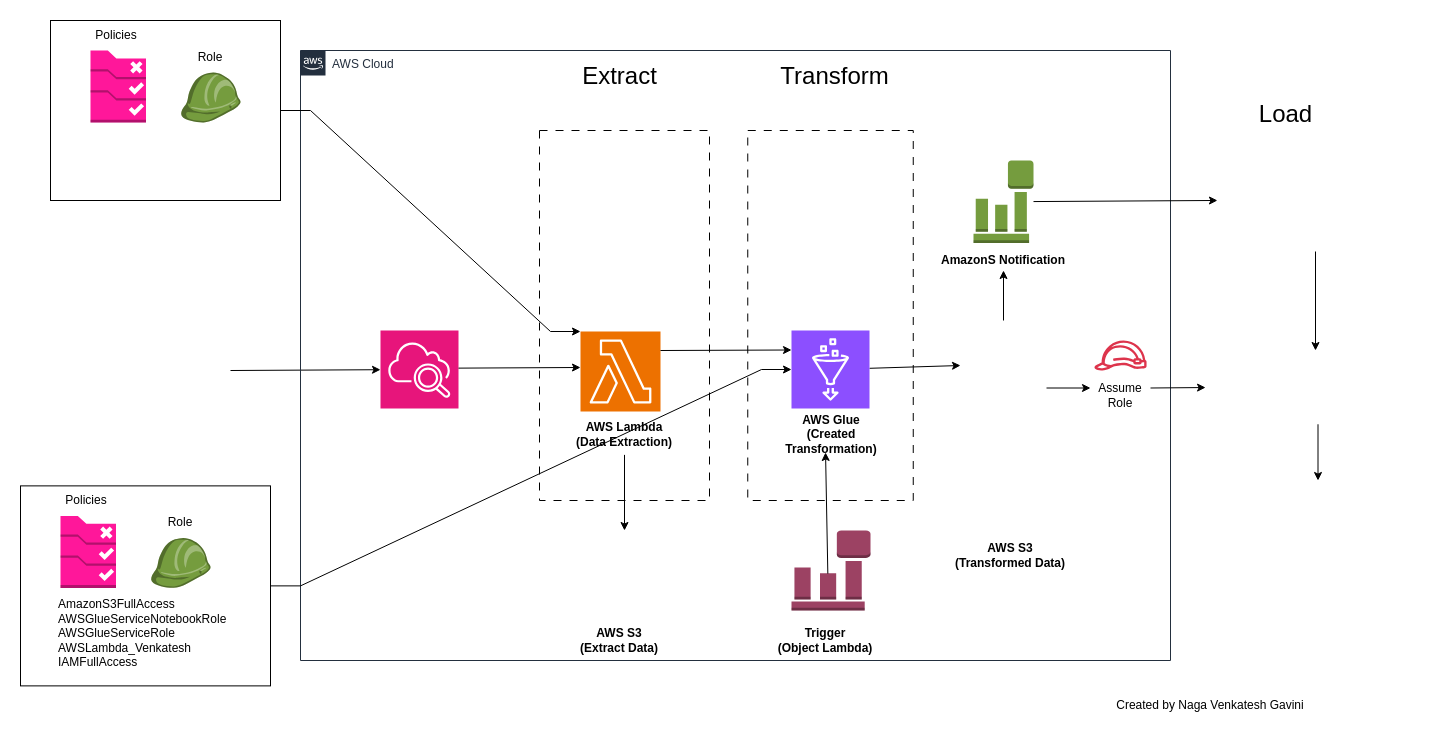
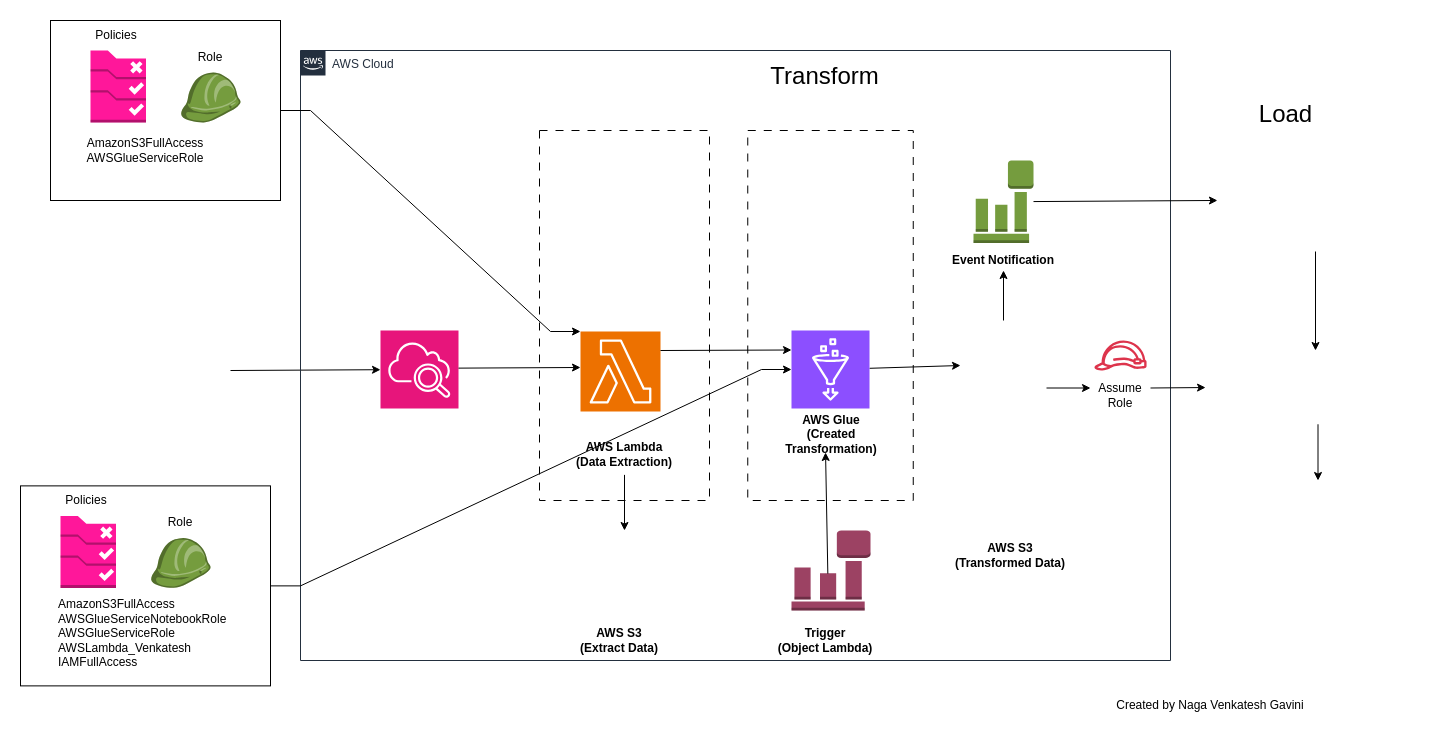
(620, 77) -> none
(835, 77) -> (825, 77)
none -> (146, 151)
(1004, 261) -> (1004, 261)
(625, 435) -> (625, 455)
